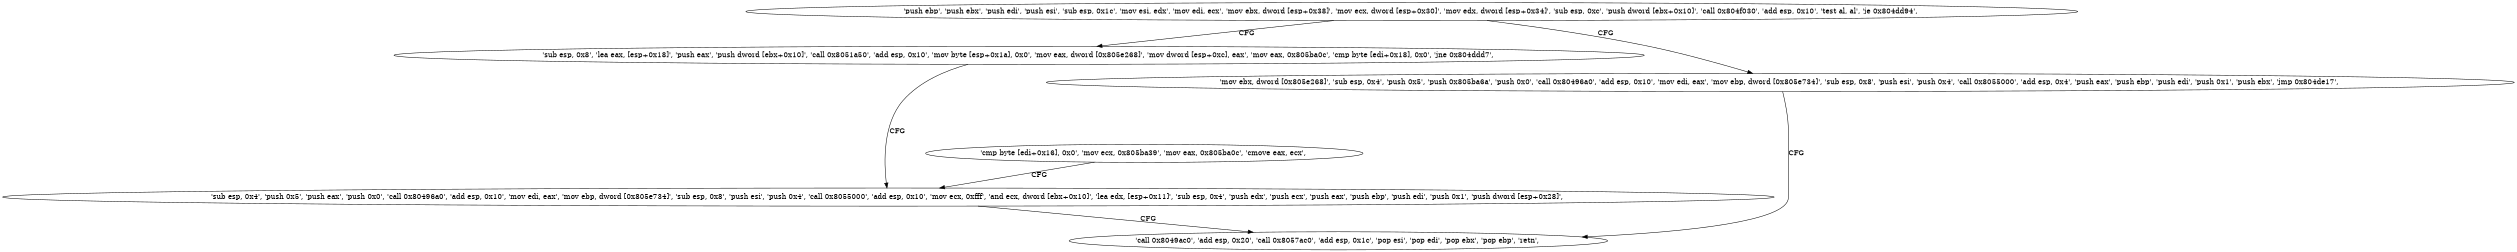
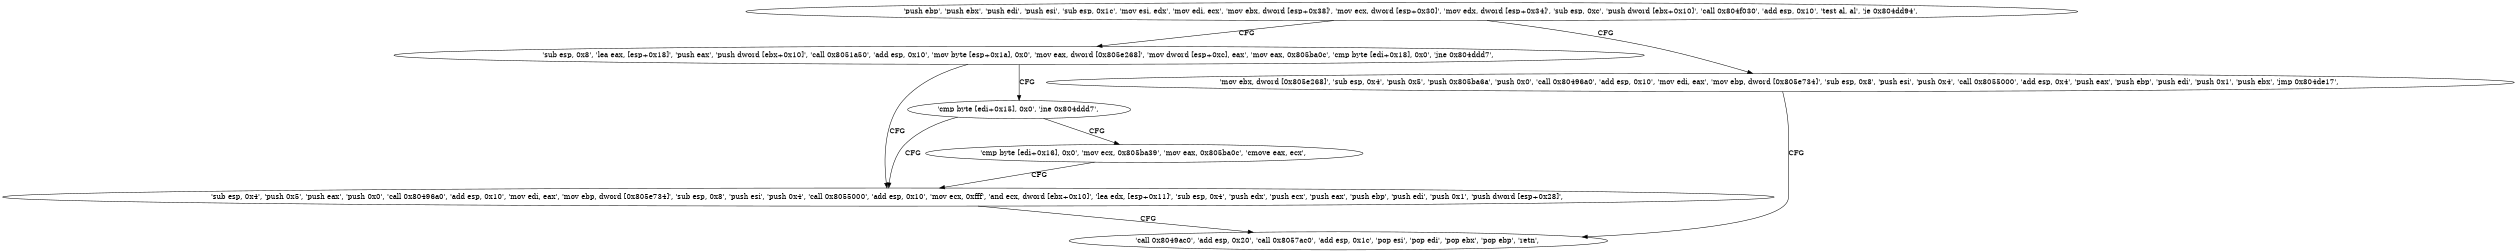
none -> (1019, 110)
